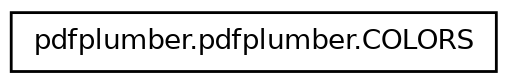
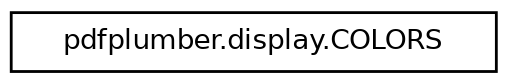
(254, 42) -> (254, 42)
